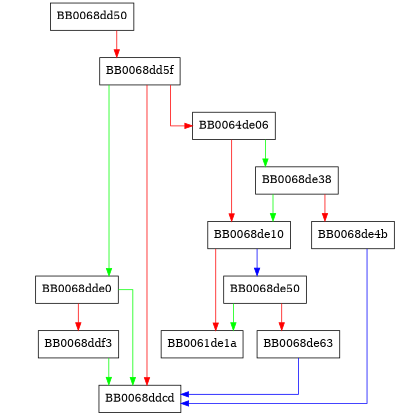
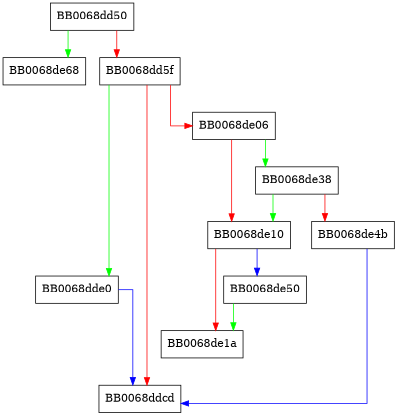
none -> (44, 71)
(234, 126) -> (234, 126)
(133, 326) -> (133, 326)
(78, 344) -> none
(202, 344) -> (202, 344)
(298, 344) -> none
